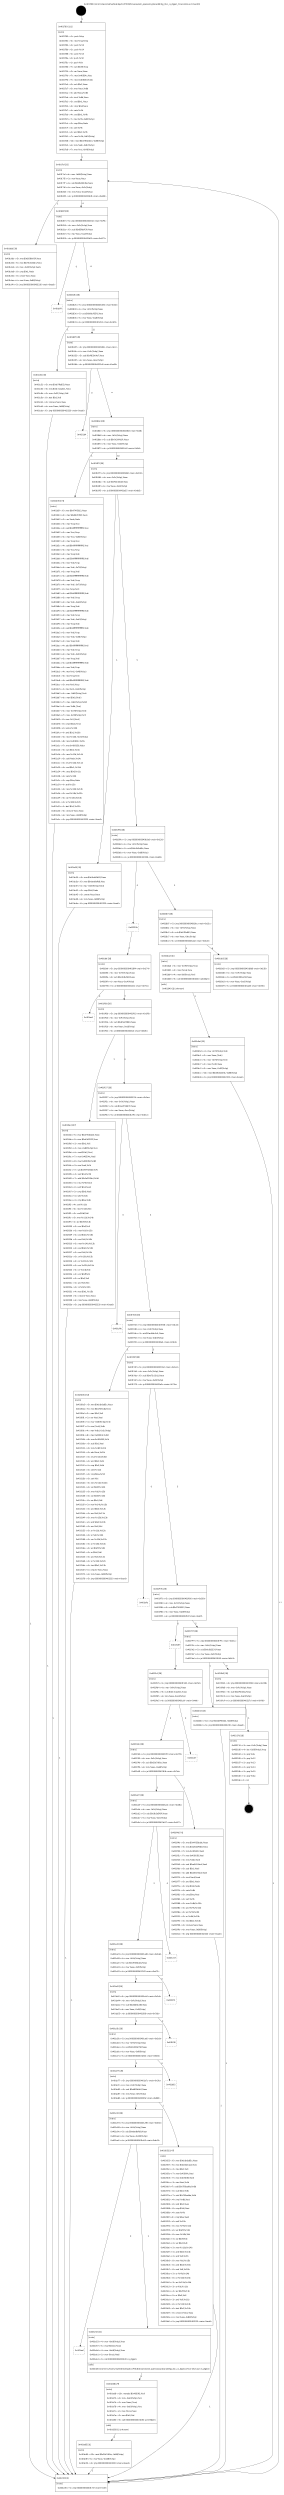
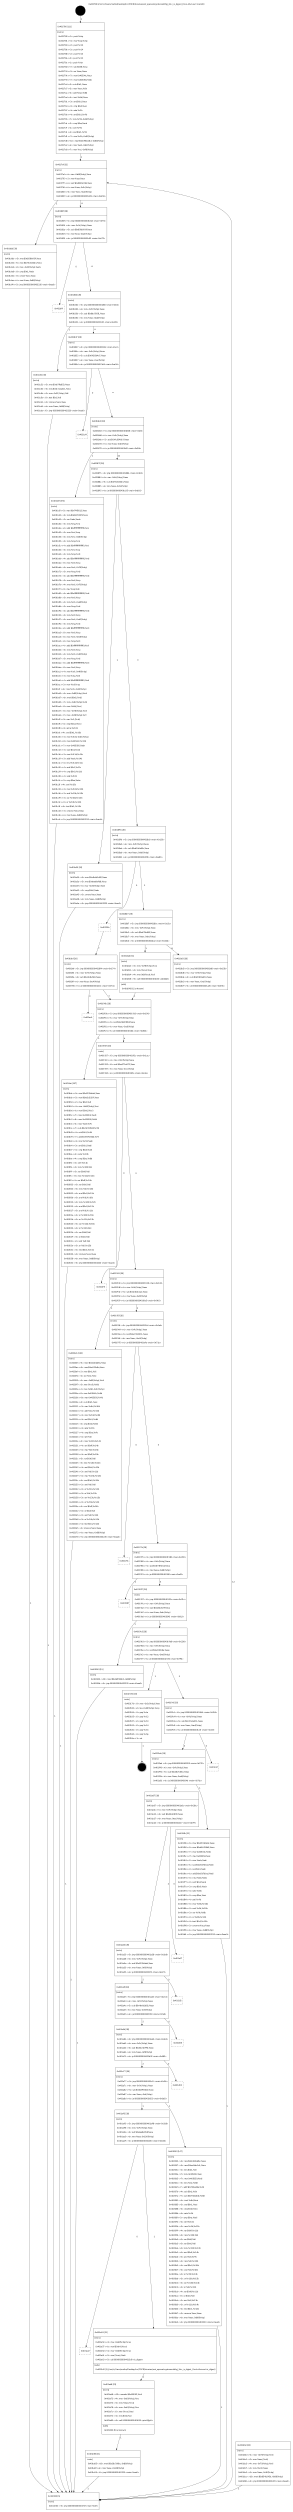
(201, 1014) -> (134, 996)
(175, 1658) -> (175, 1680)
